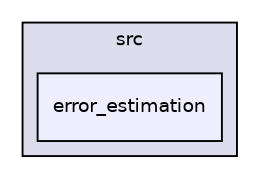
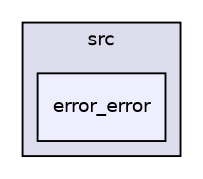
(130, 107) -> (102, 107)
